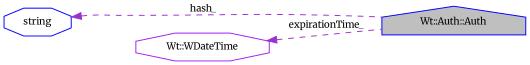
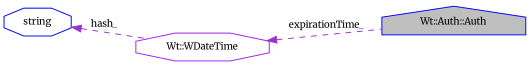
(231, 15) -> (114, 34)
